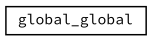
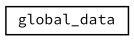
(76, 21) -> (67, 21)
